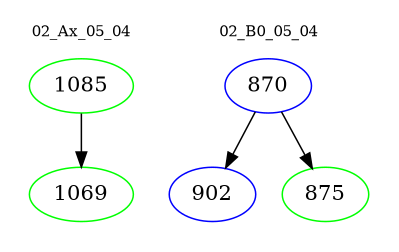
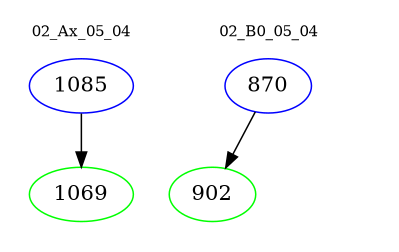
(81, 86) -> (81, 86)
(212, 194) -> (212, 194)
(326, 194) -> none
